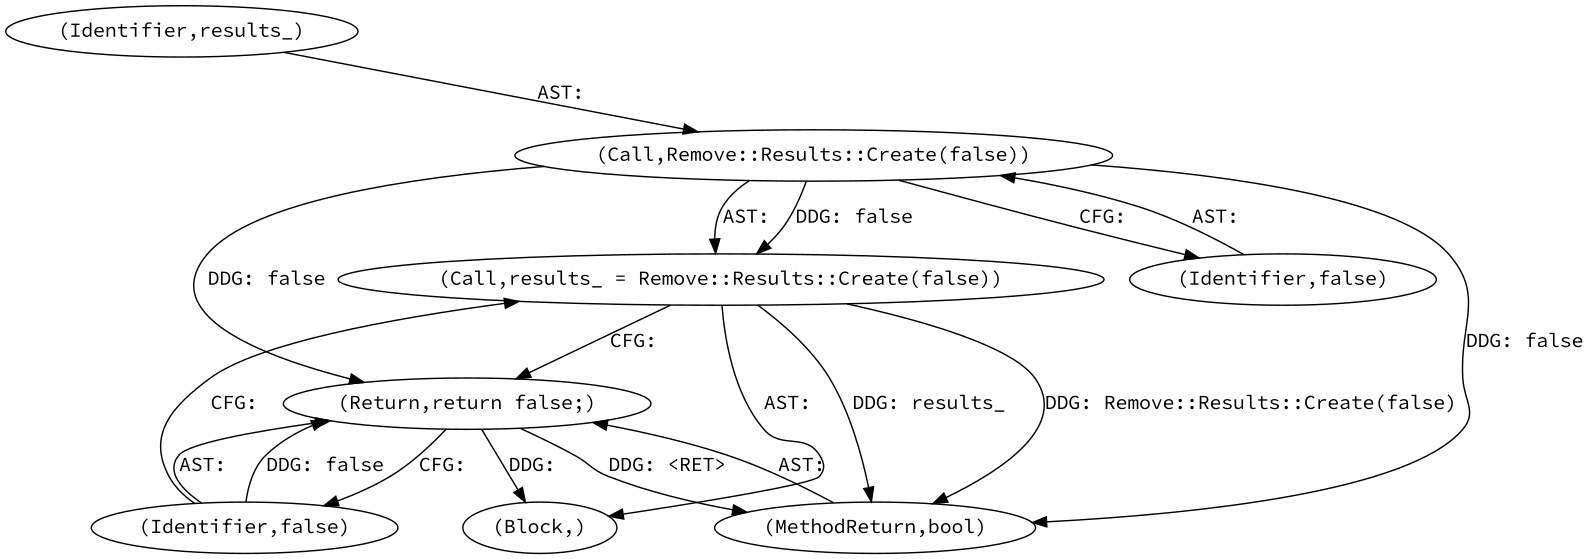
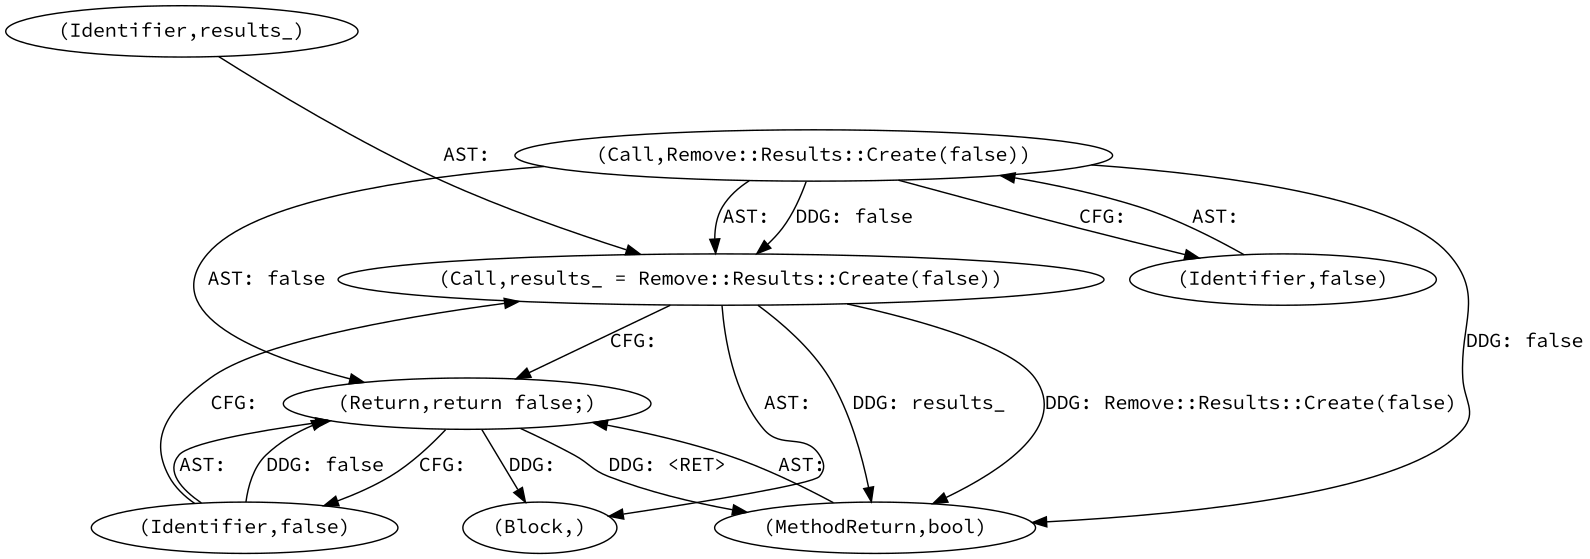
(484, 91) -> (415, 168)
(267, 280) -> (267, 280)
